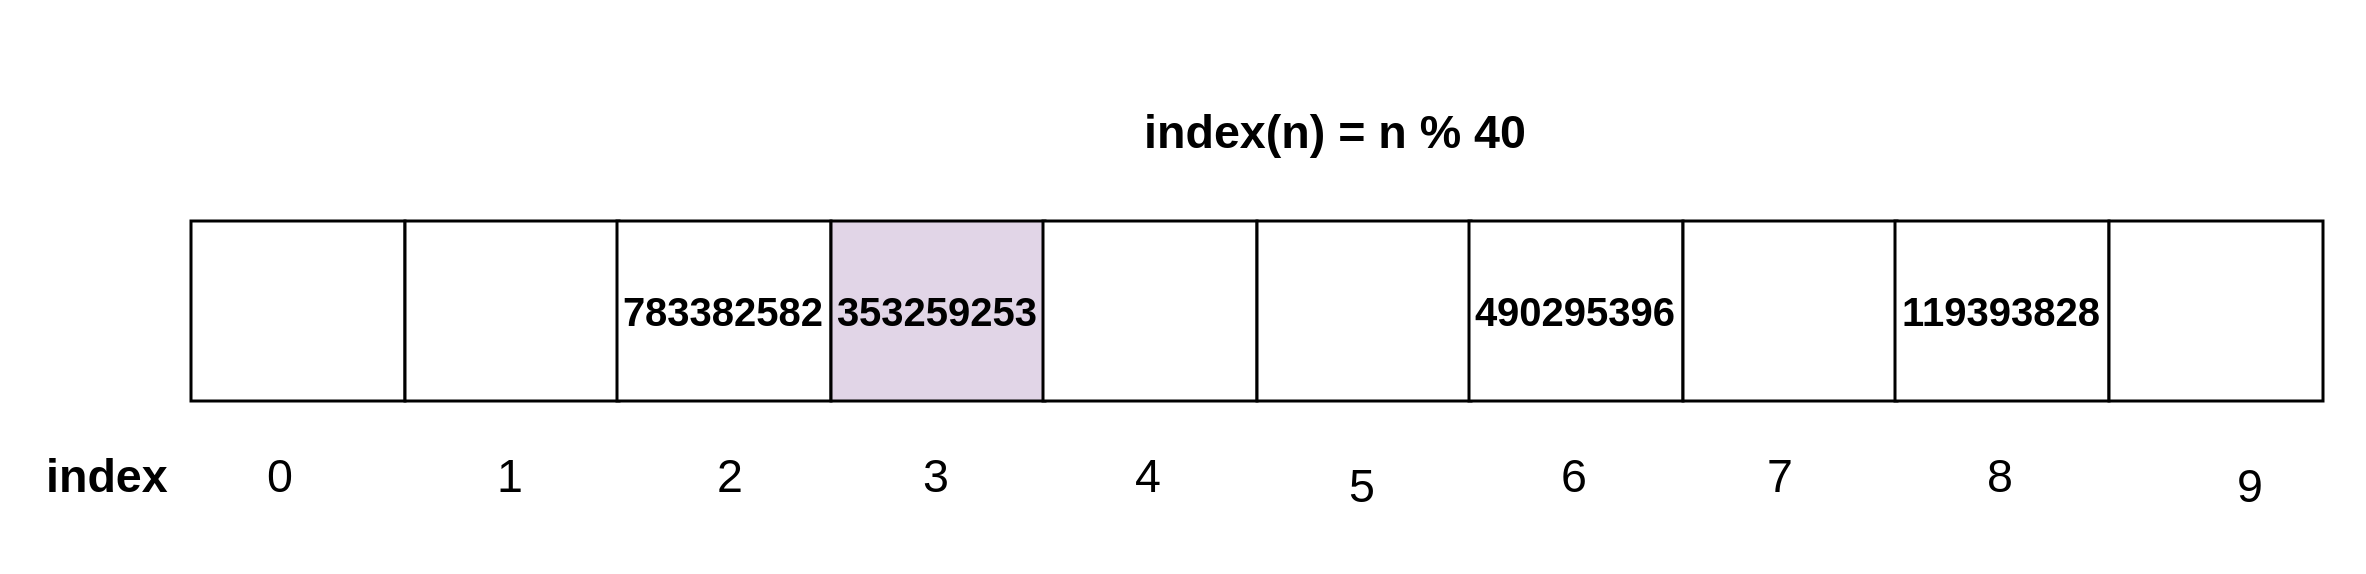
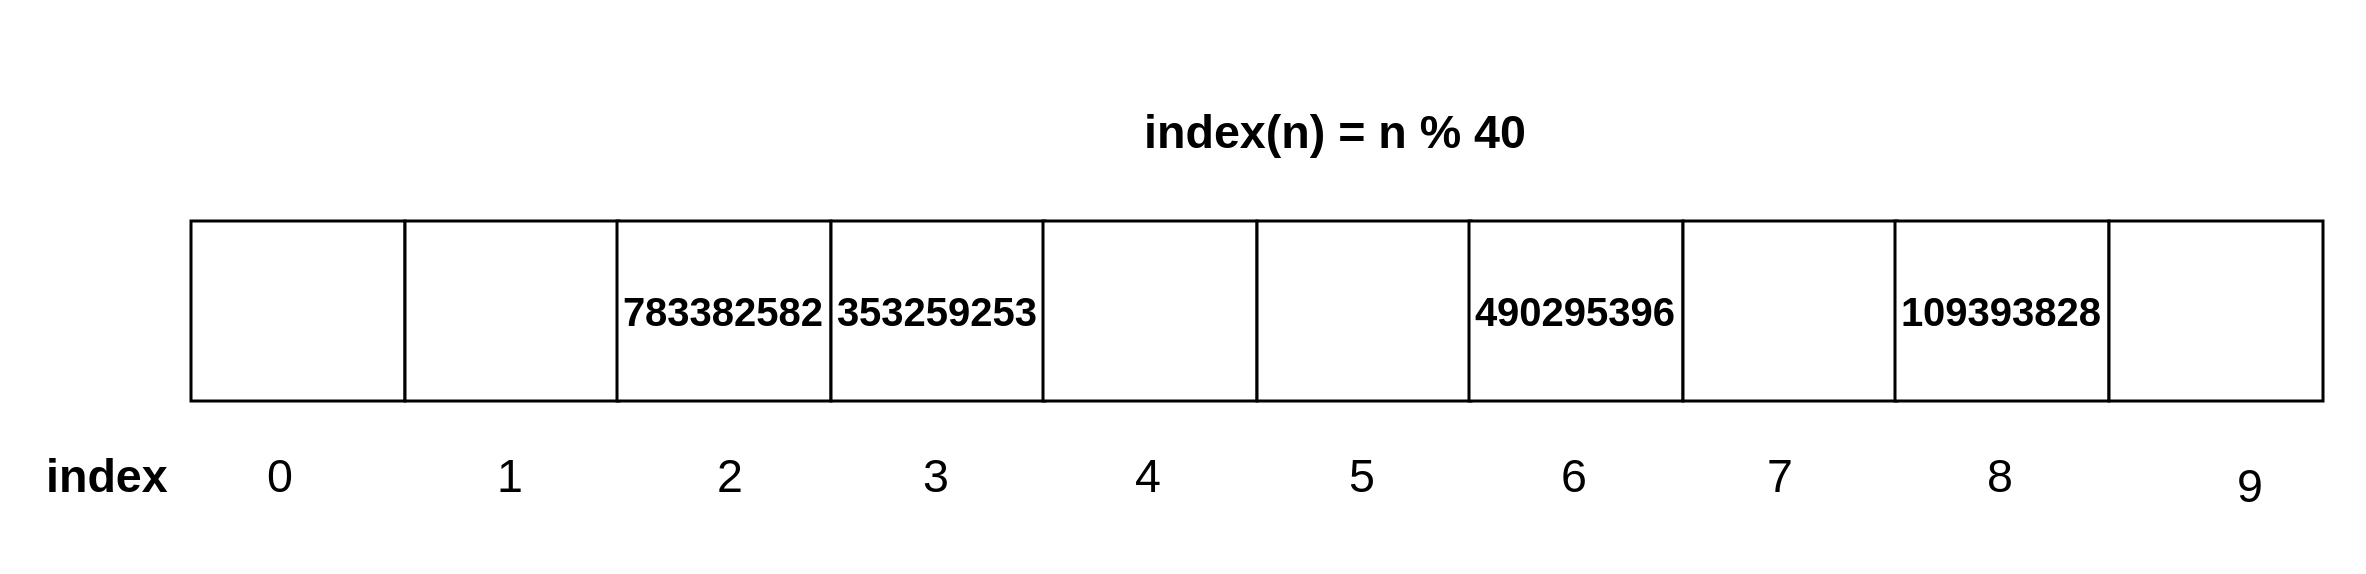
(938, 311) -> (938, 311)
(2002, 311) -> (2002, 311)
(1363, 486) -> (1363, 476)
